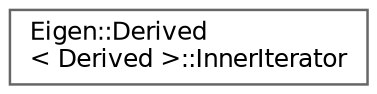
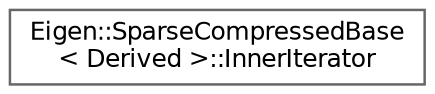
(189, 47) -> (217, 47)
